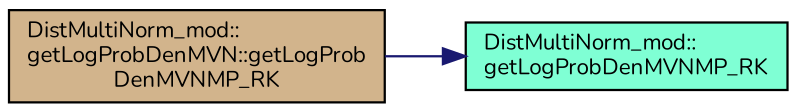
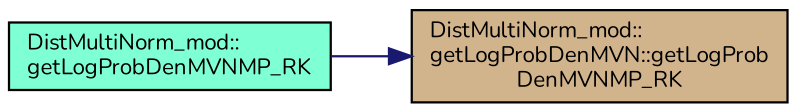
(414, 56) -> (360, 56)
